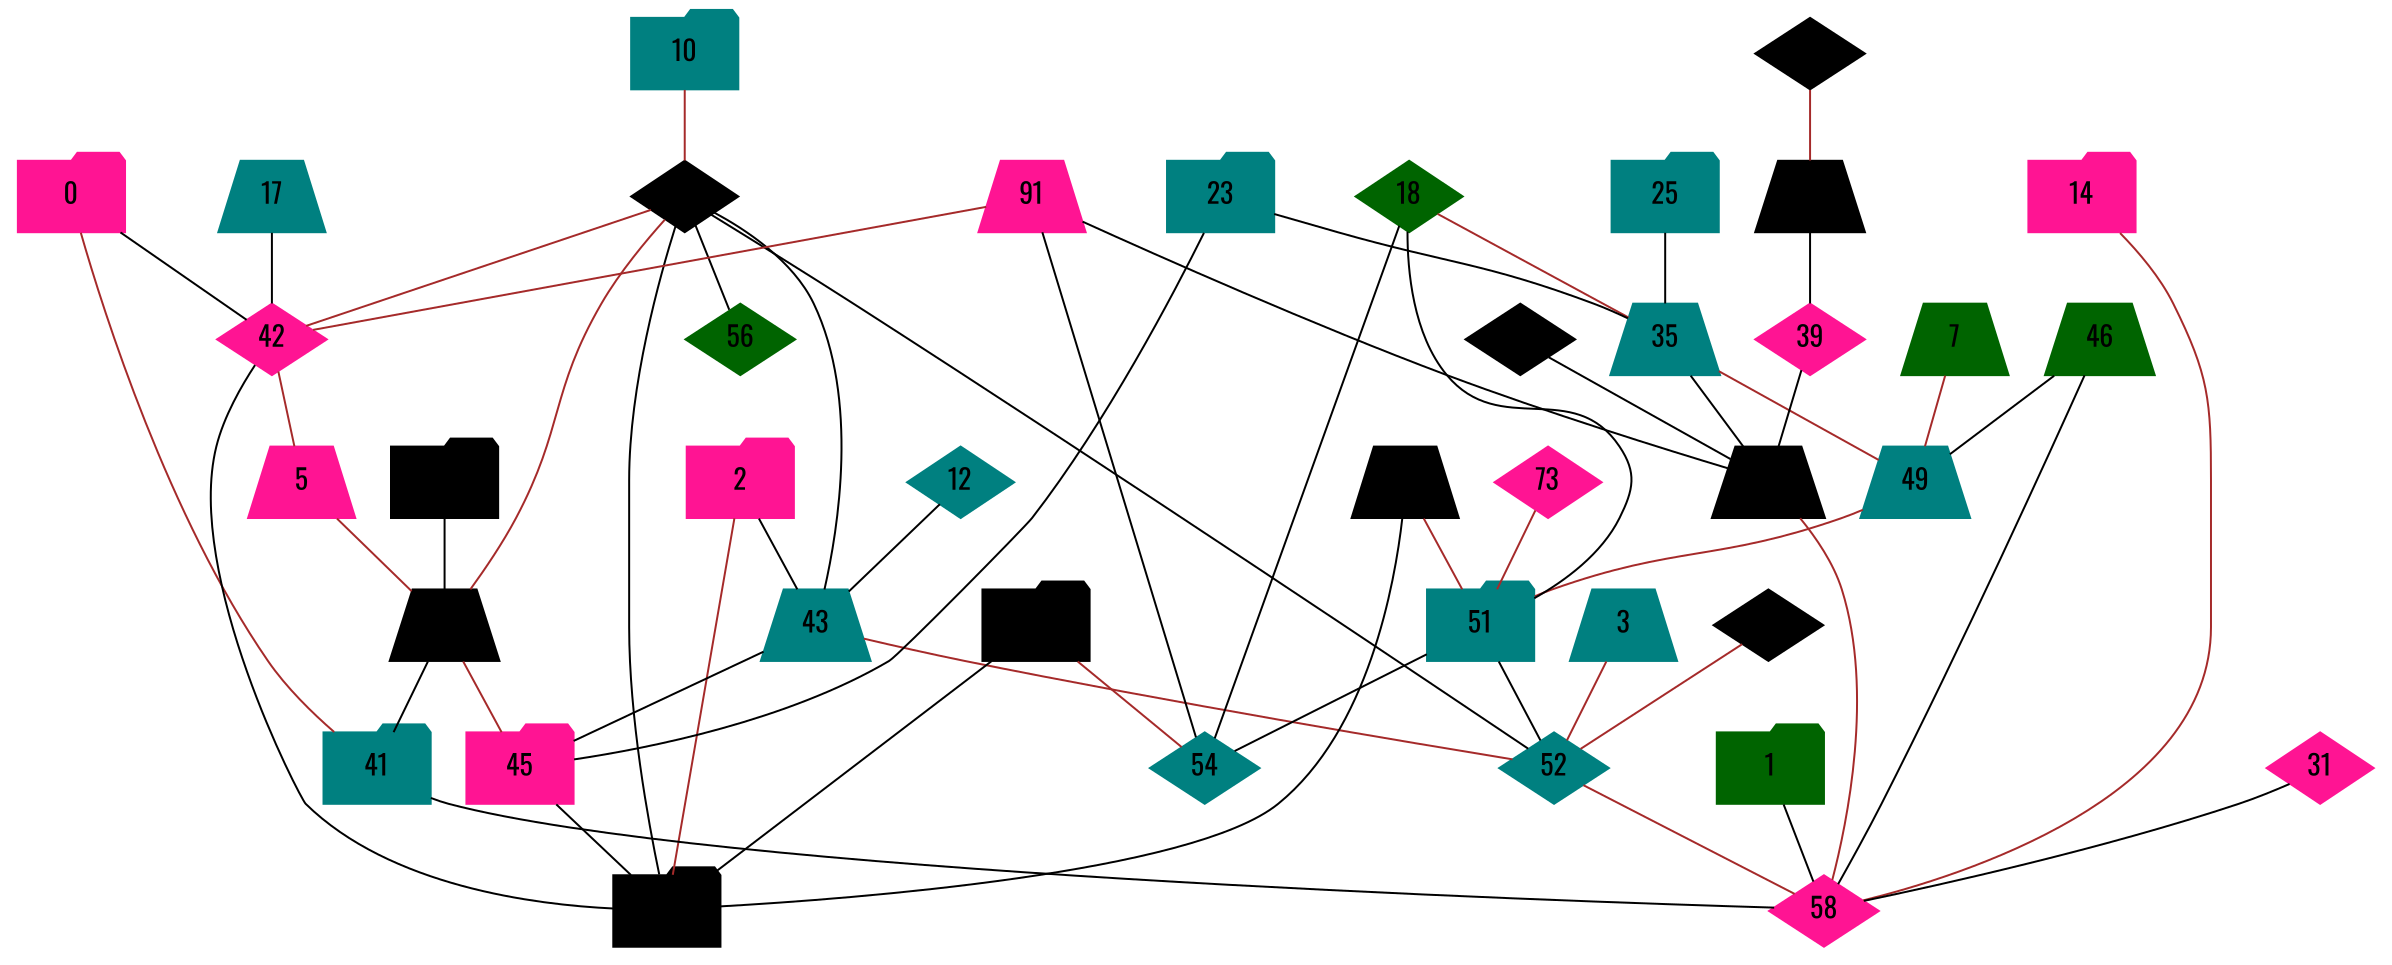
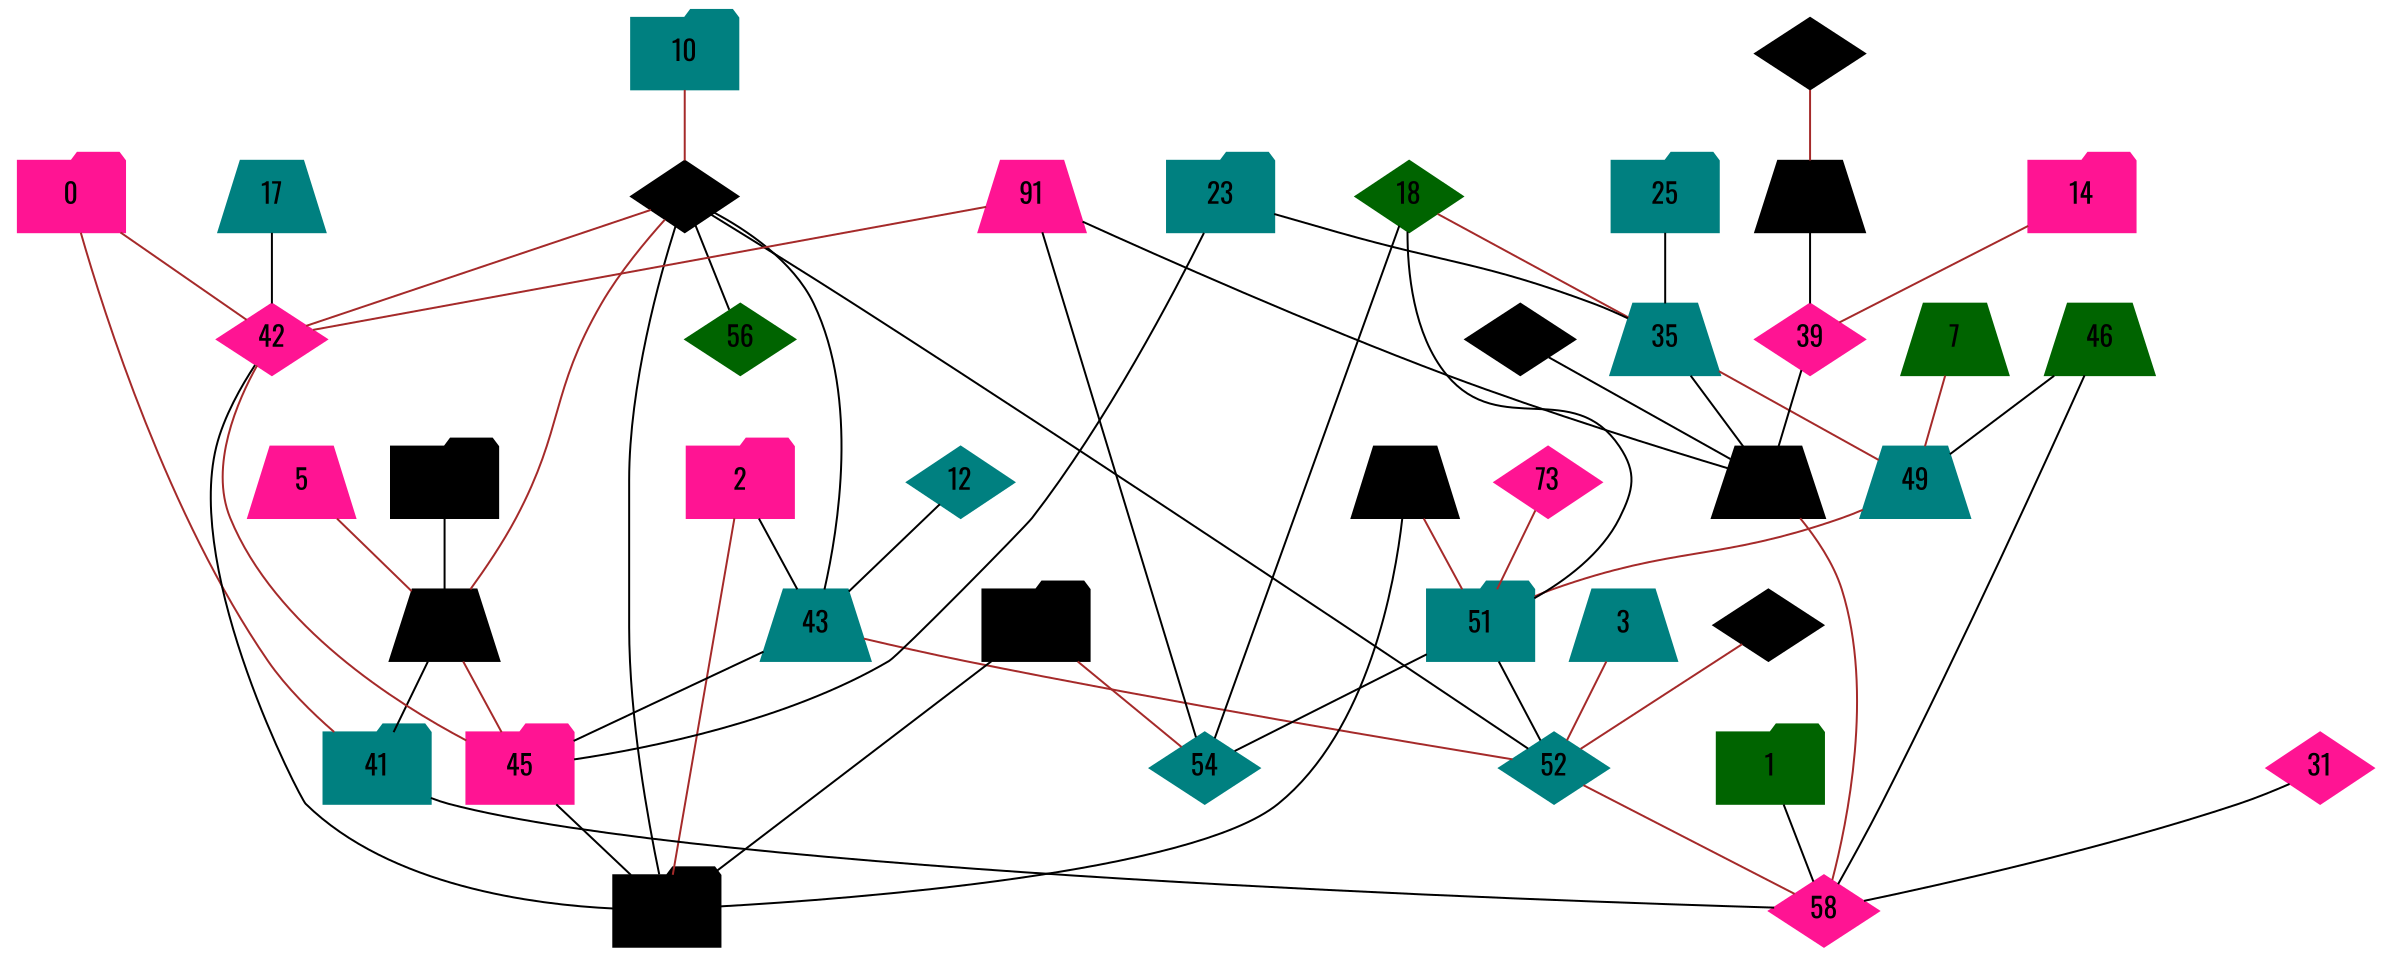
(184, 276) -> (184, 276)
(286, 409) -> (274, 591)
(2206, 654) -> (1934, 274)
